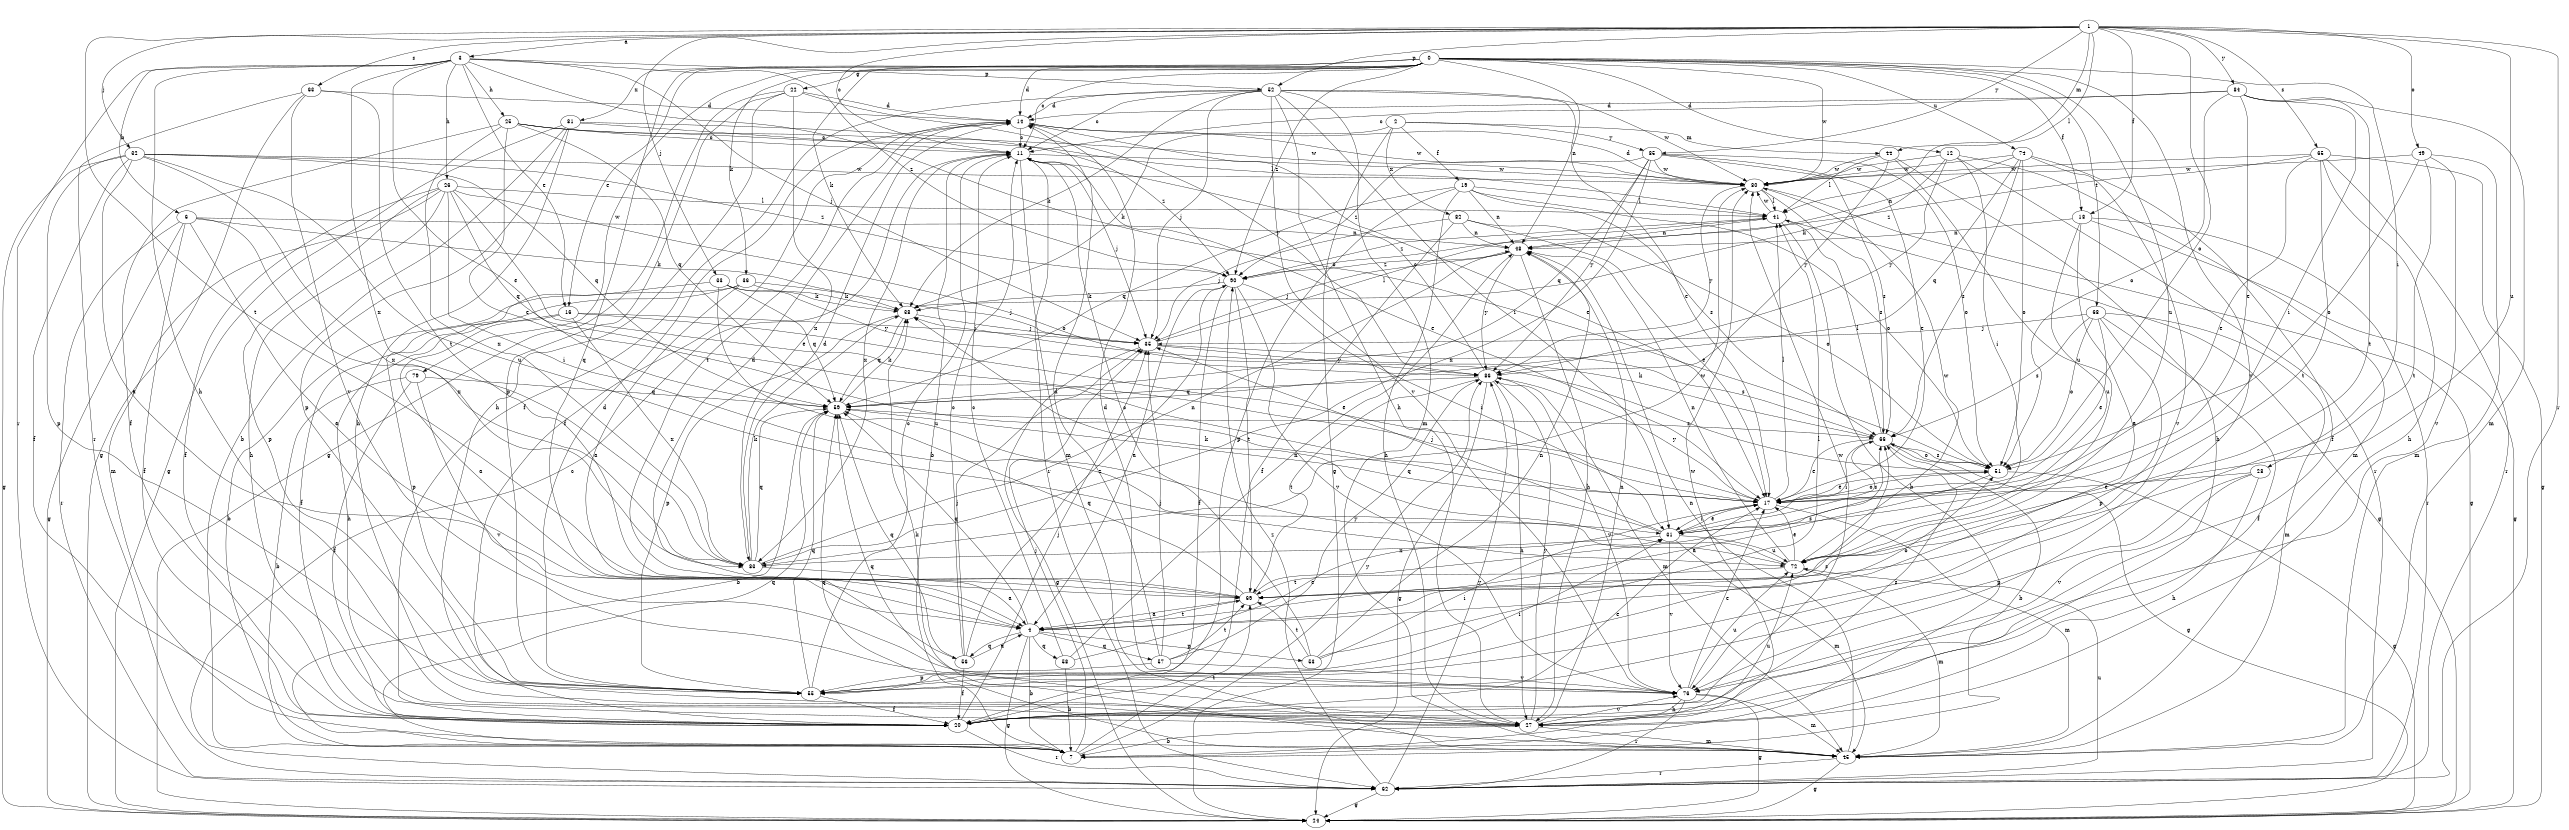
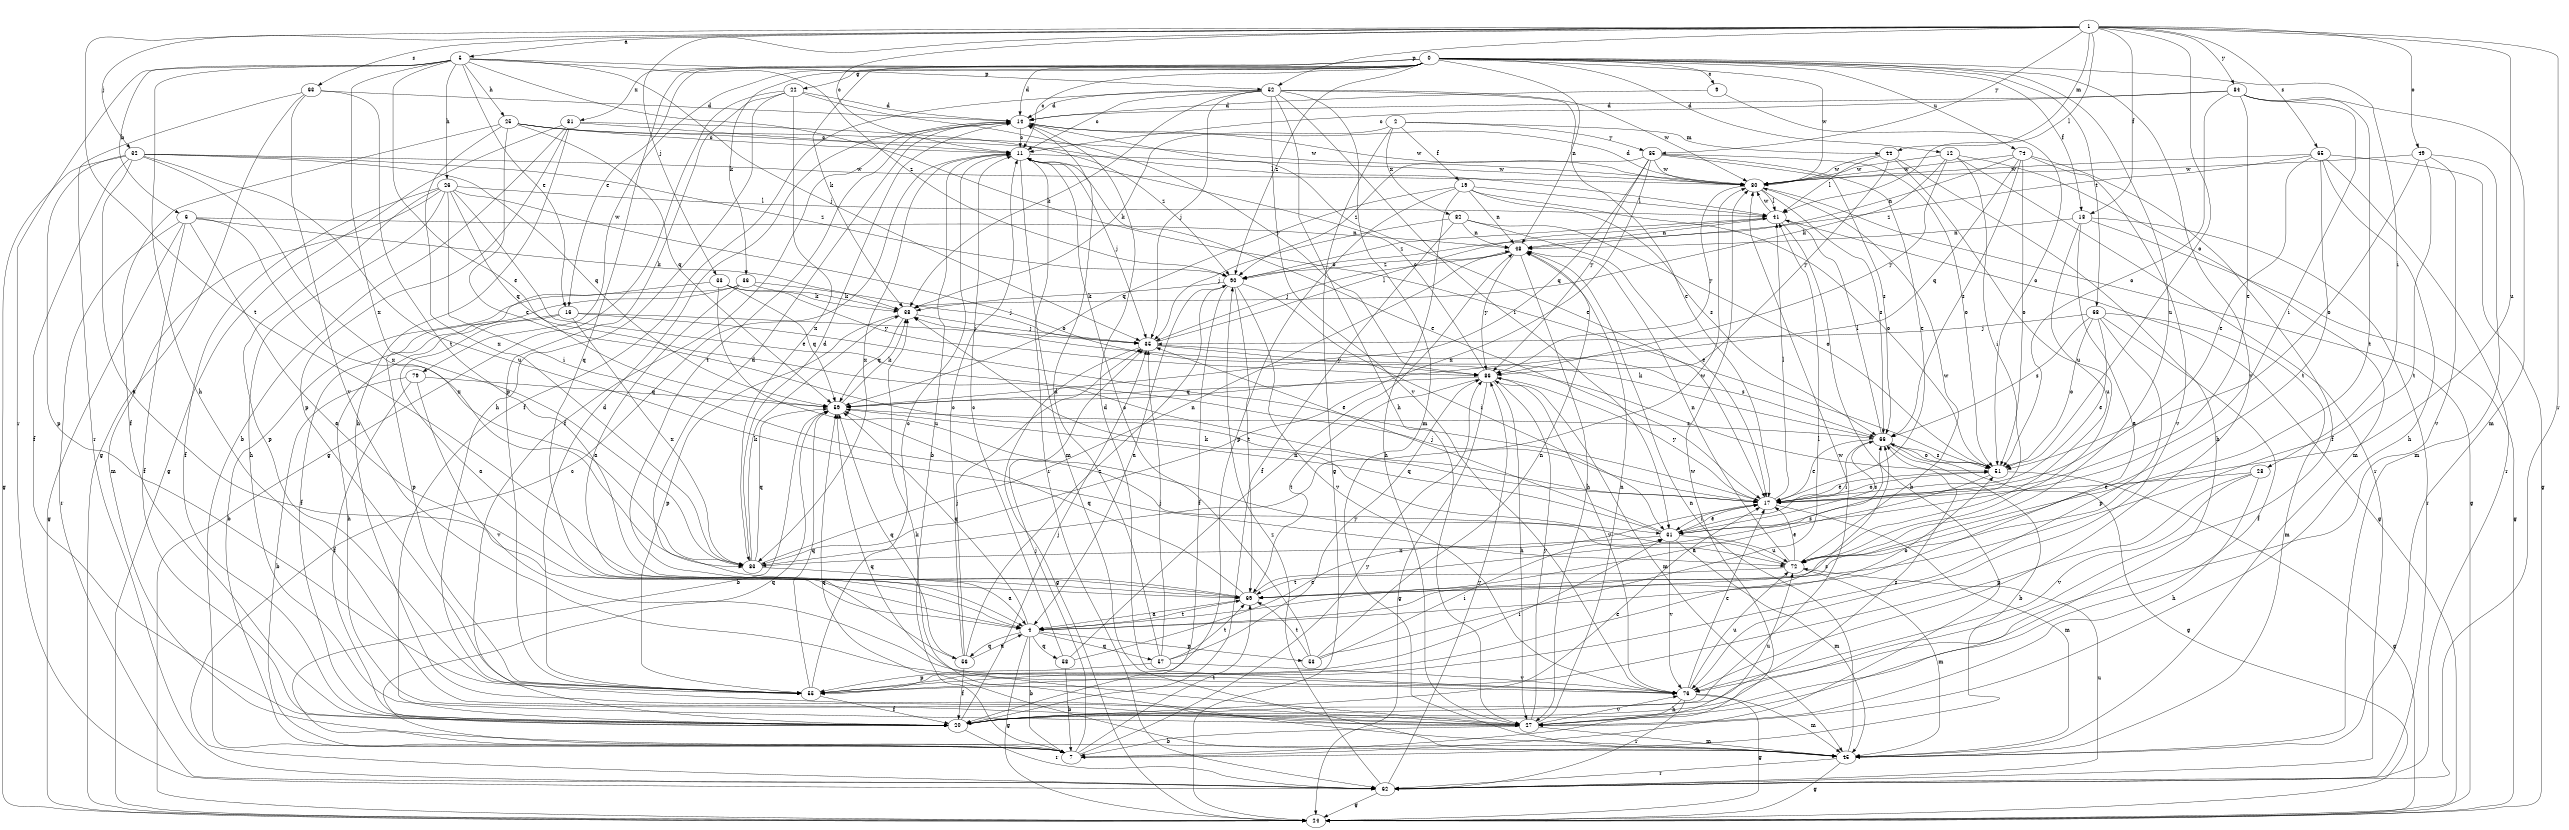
(460, 58) -> (460, 58)
none -> (1717, 90)
